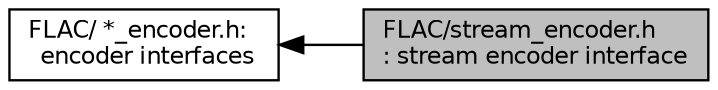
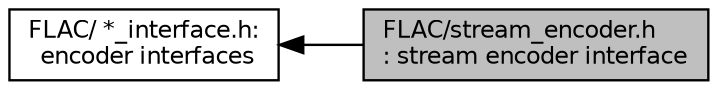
(144, 45) -> (144, 45)
